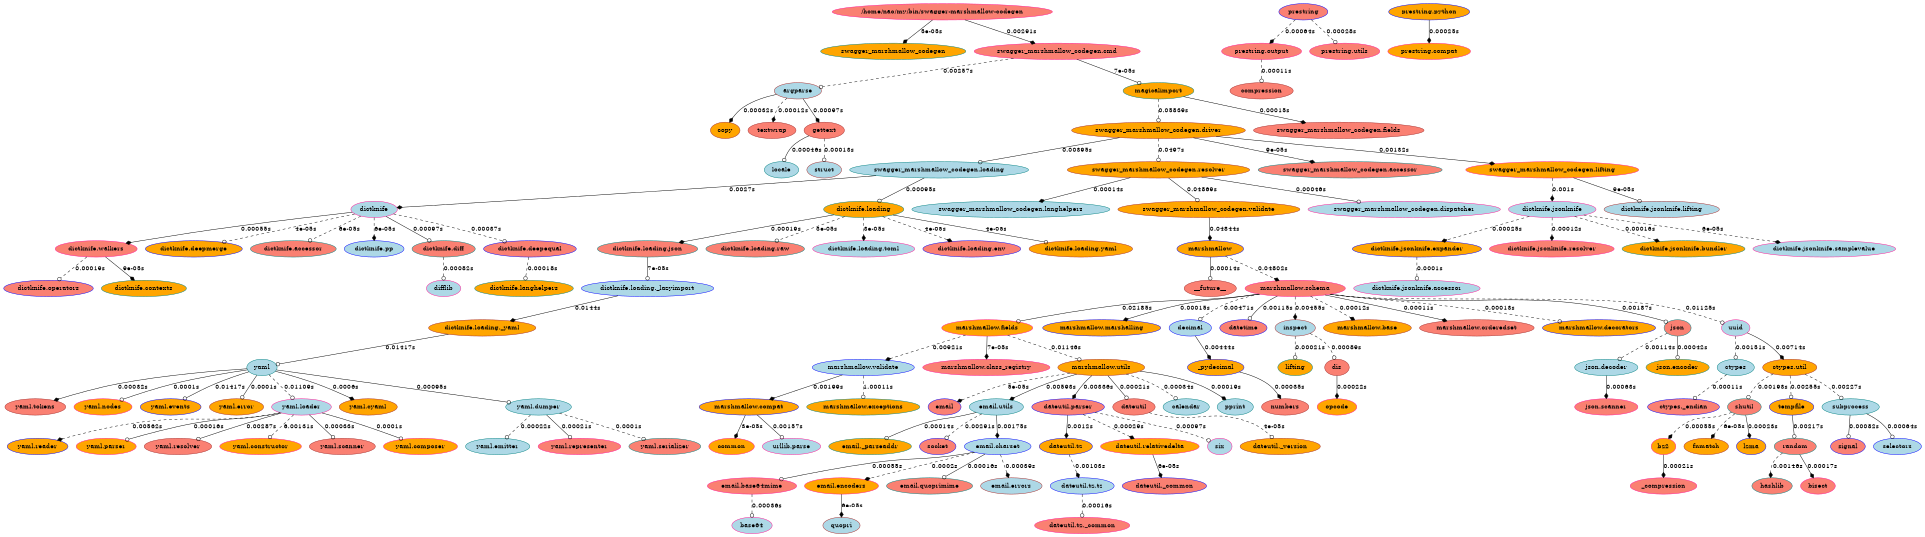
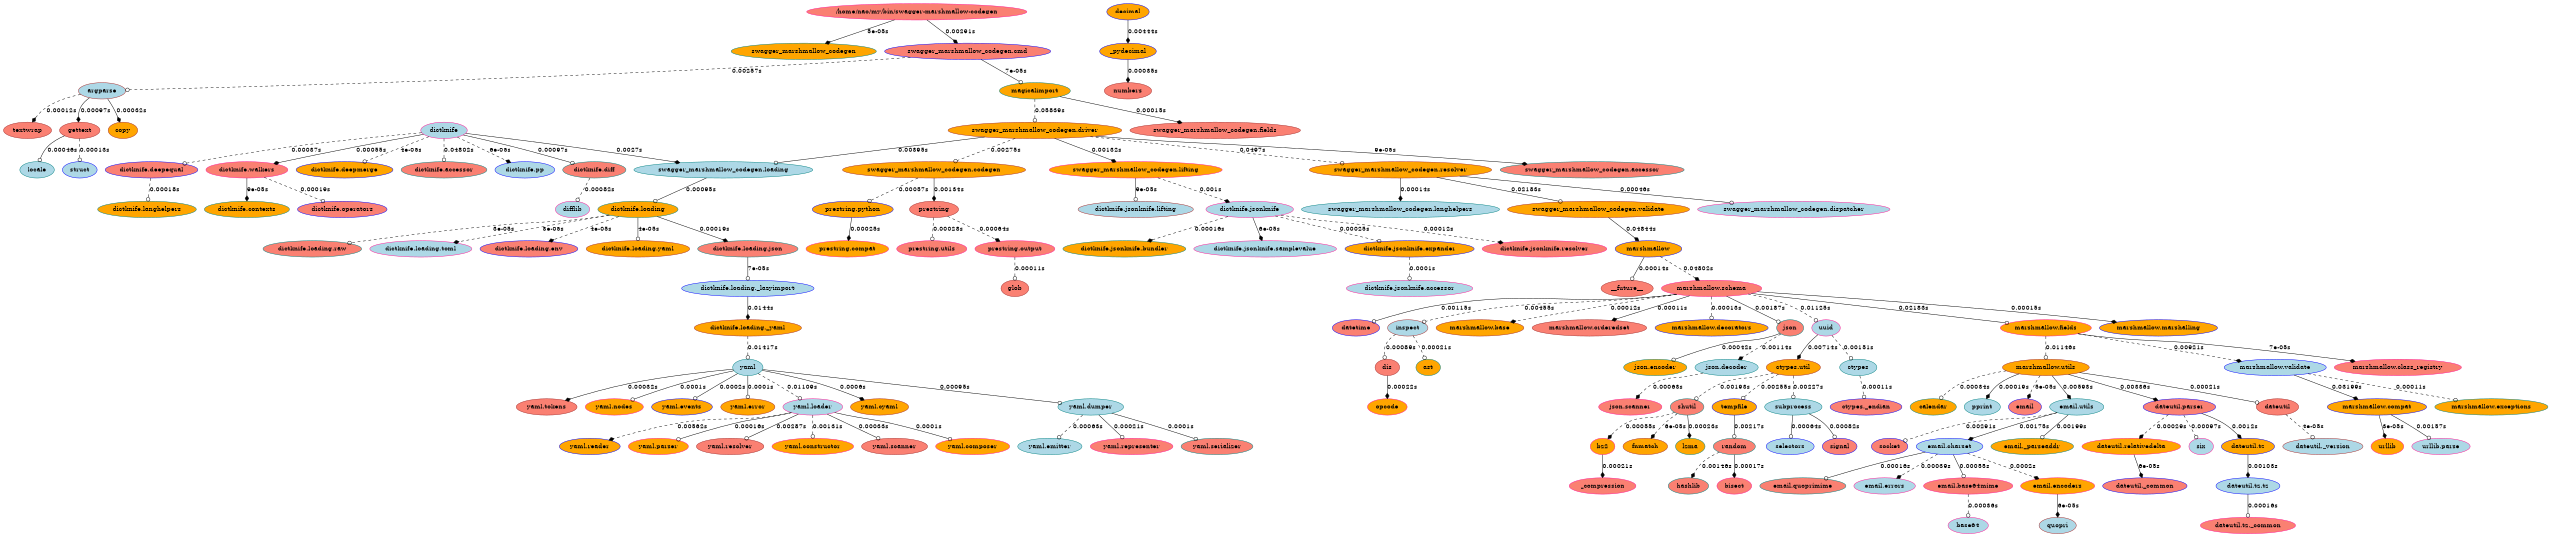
(1303, 12) -> (934, 209)
(1057, 51) -> (968, 51)
(1262, 91) -> (1015, 288)
(824, 170) -> (80, 170)
none -> (934, 170)
(1202, 190) -> (1526, 190)
(639, 192) -> (570, 147)
(1488, 228) -> (1326, 228)
(350, 229) -> (459, 150)
(1679, 229) -> (1256, 227)
(1229, 303) -> none
(1295, 305) -> (1551, 303)
(1137, 308) -> (1914, 308)
(1190, 328) -> (1128, 12)
(1644, 345) -> (1762, 345)
(364, 349) -> (748, 346)
(1295, 367) -> (1428, 367)
(1606, 384) -> (1669, 378)
(230, 387) -> (733, 387)
(829, 387) -> (2347, 387)
(878, 387) -> (2411, 387)
(1186, 407) -> (1933, 407)
(601, 425) -> (1153, 425)
(299, 427) -> (828, 427)
(536, 427) -> (1088, 427)
(939, 427) -> (2072, 427)
(732, 446) -> (2387, 446)
(1280, 446) -> (2323, 446)
(1751, 446) -> (1690, 446)
(1073, 464) -> (2248, 463)
(1011, 486) -> (1885, 486)
(1082, 504) -> (2248, 504)
